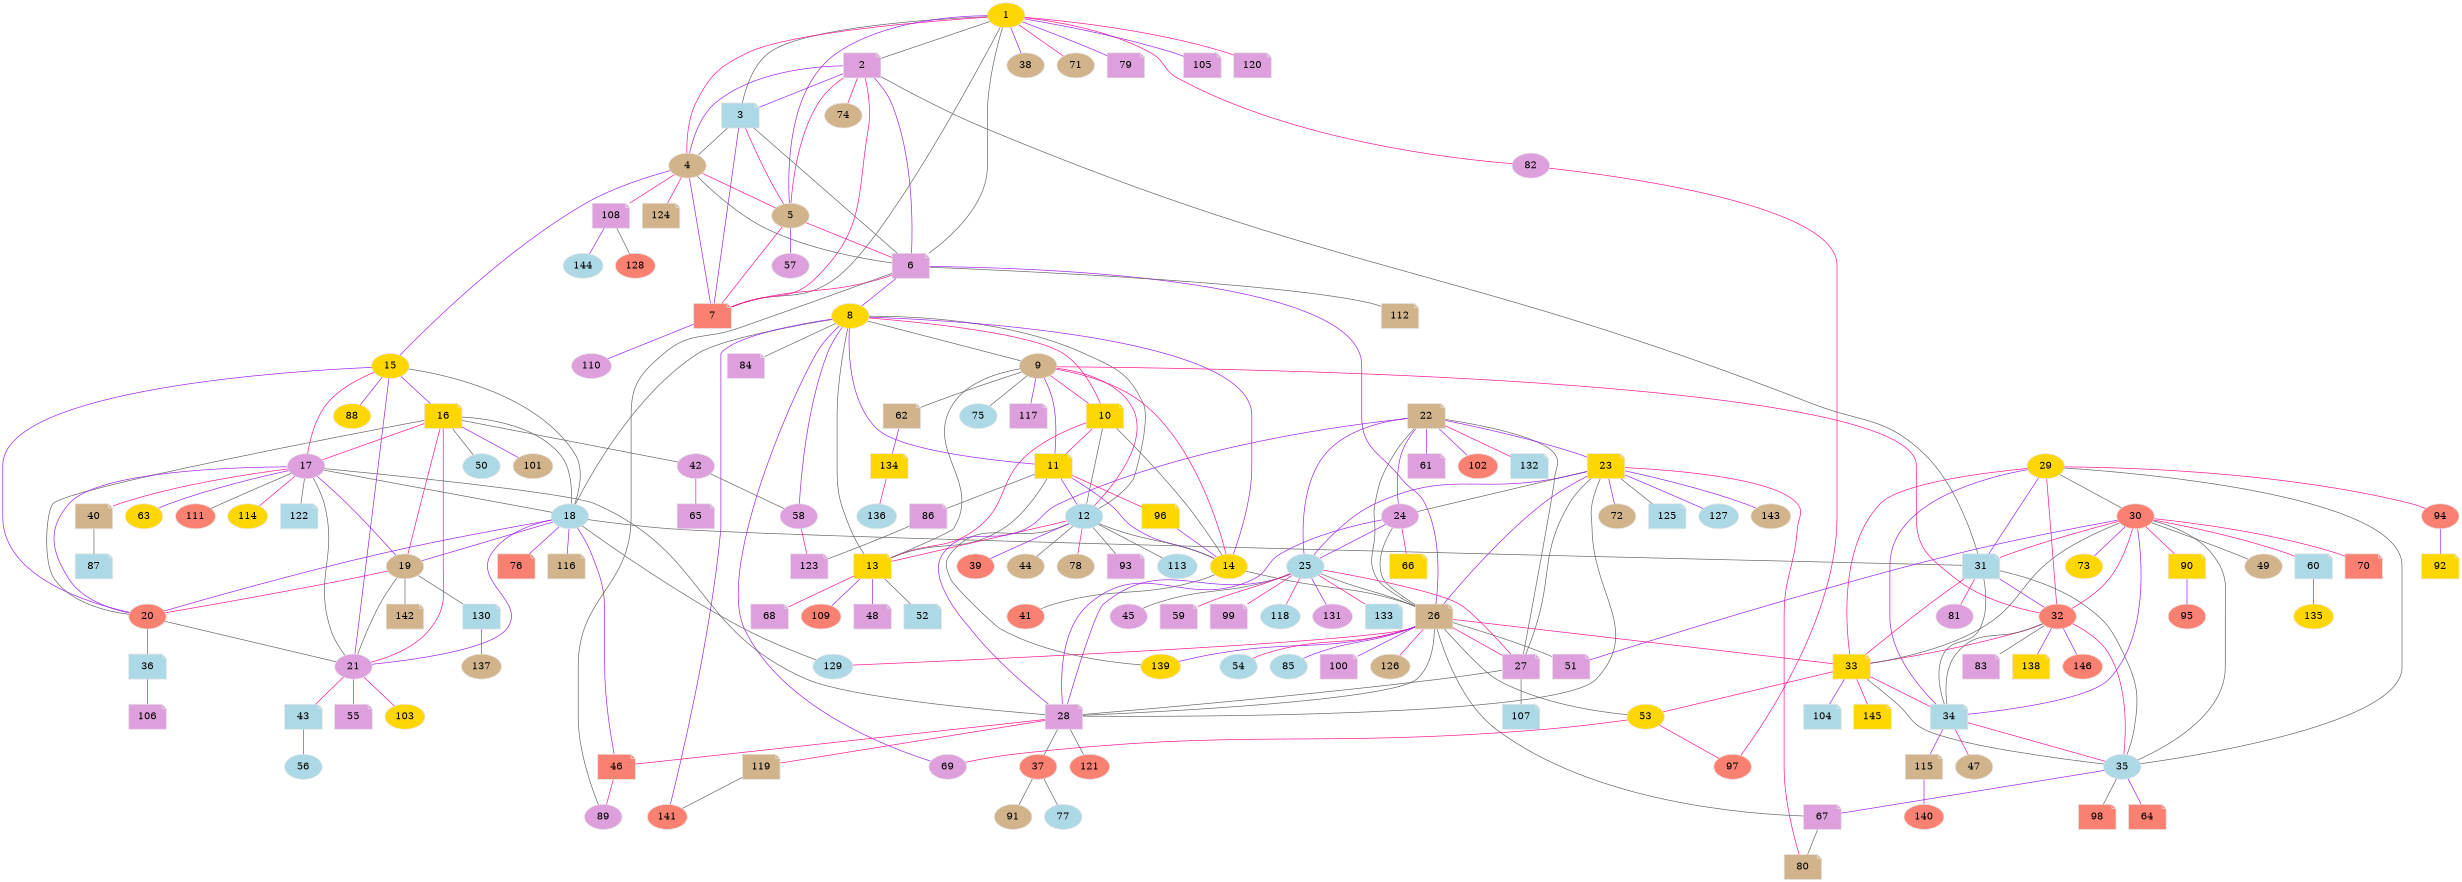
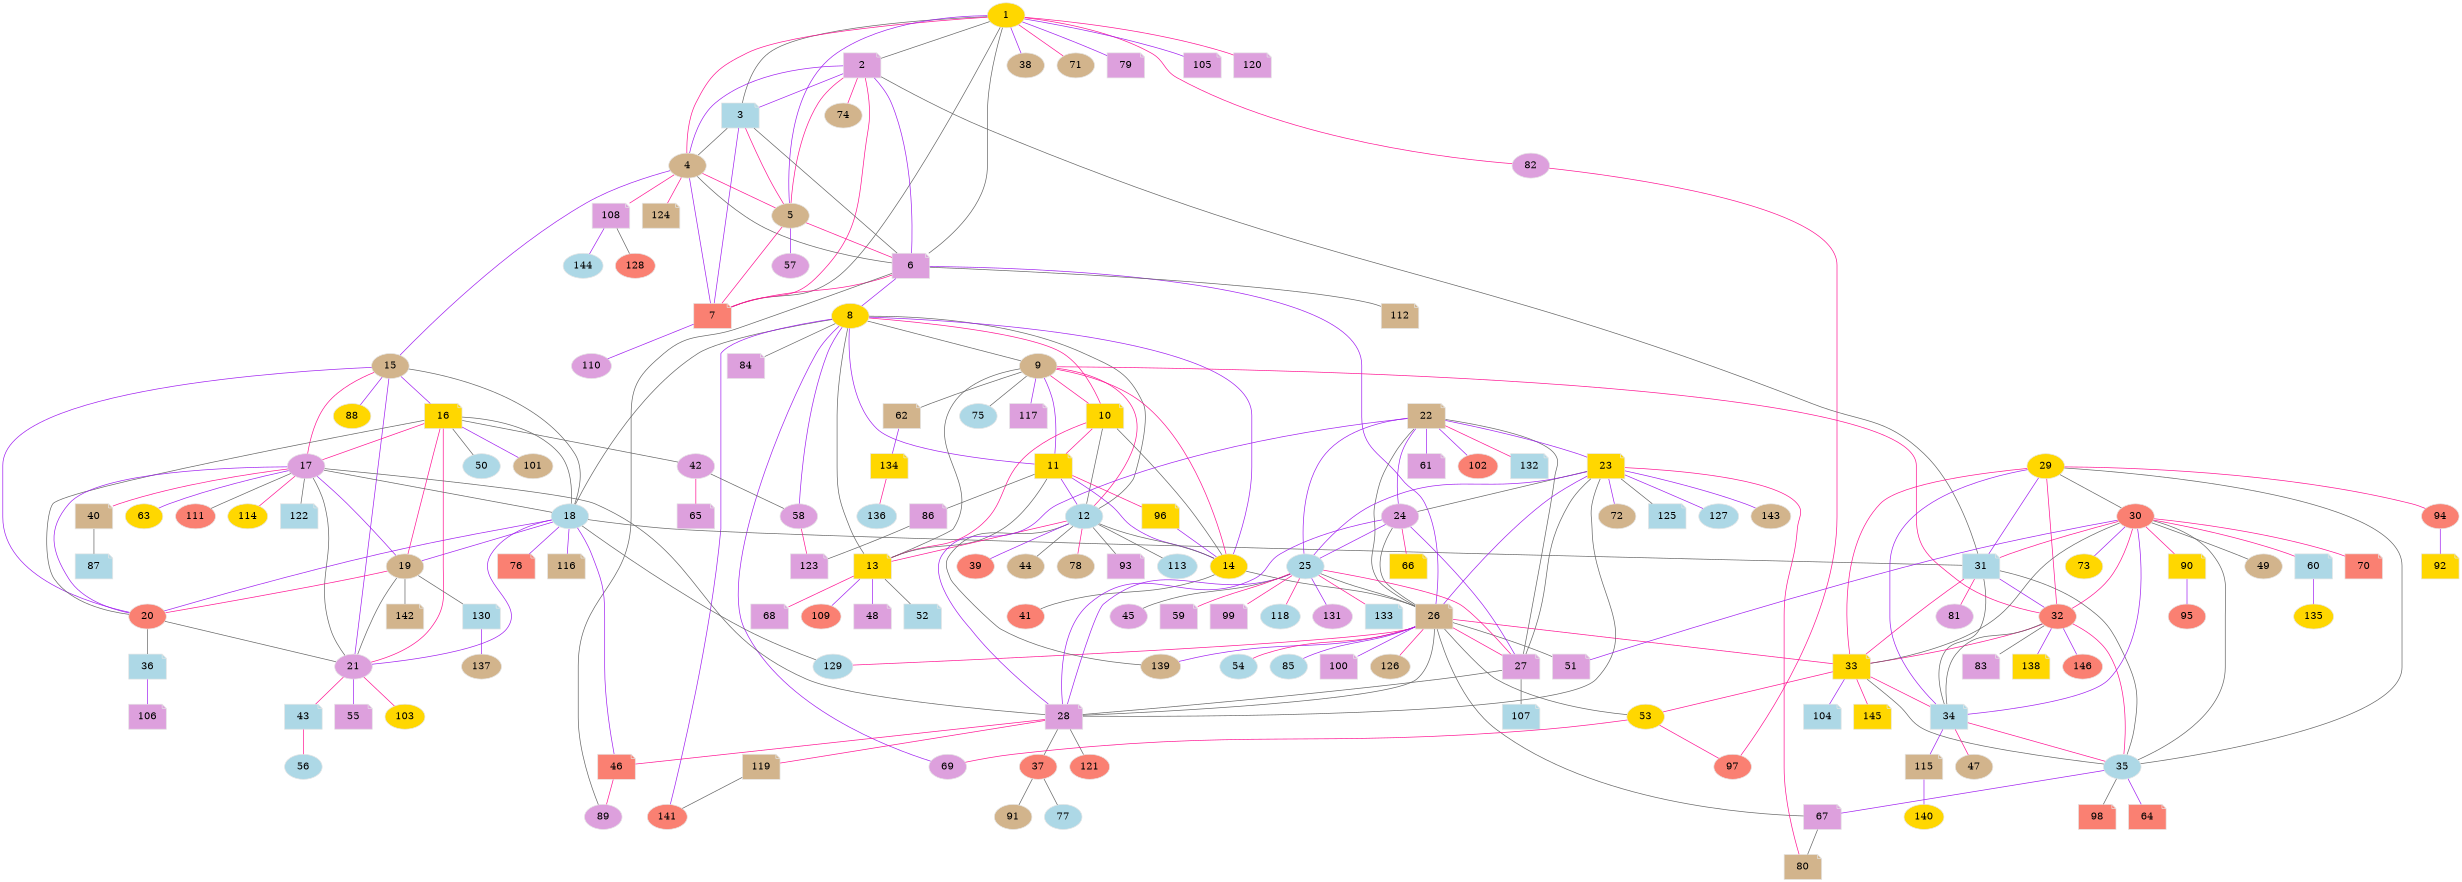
(390, 366) -> (390, 366)
none -> (1468, 586)
(1161, 667) -> (1161, 667)
(1924, 817) -> (1924, 817)
